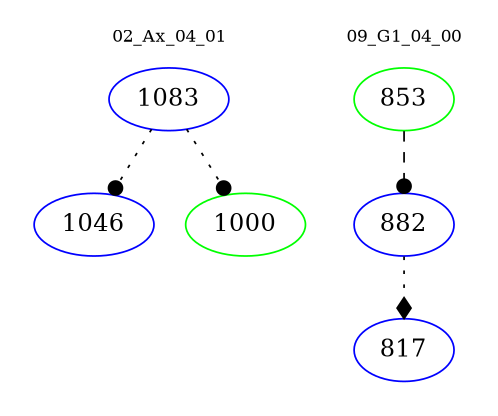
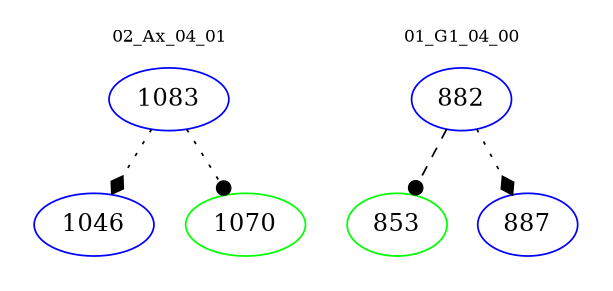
(405, 37) -> (462, 37)
(404, 155) -> (433, 155)
(135, 156) -> (137, 153)
(246, 225) -> (246, 225)
(404, 350) -> (528, 225)
